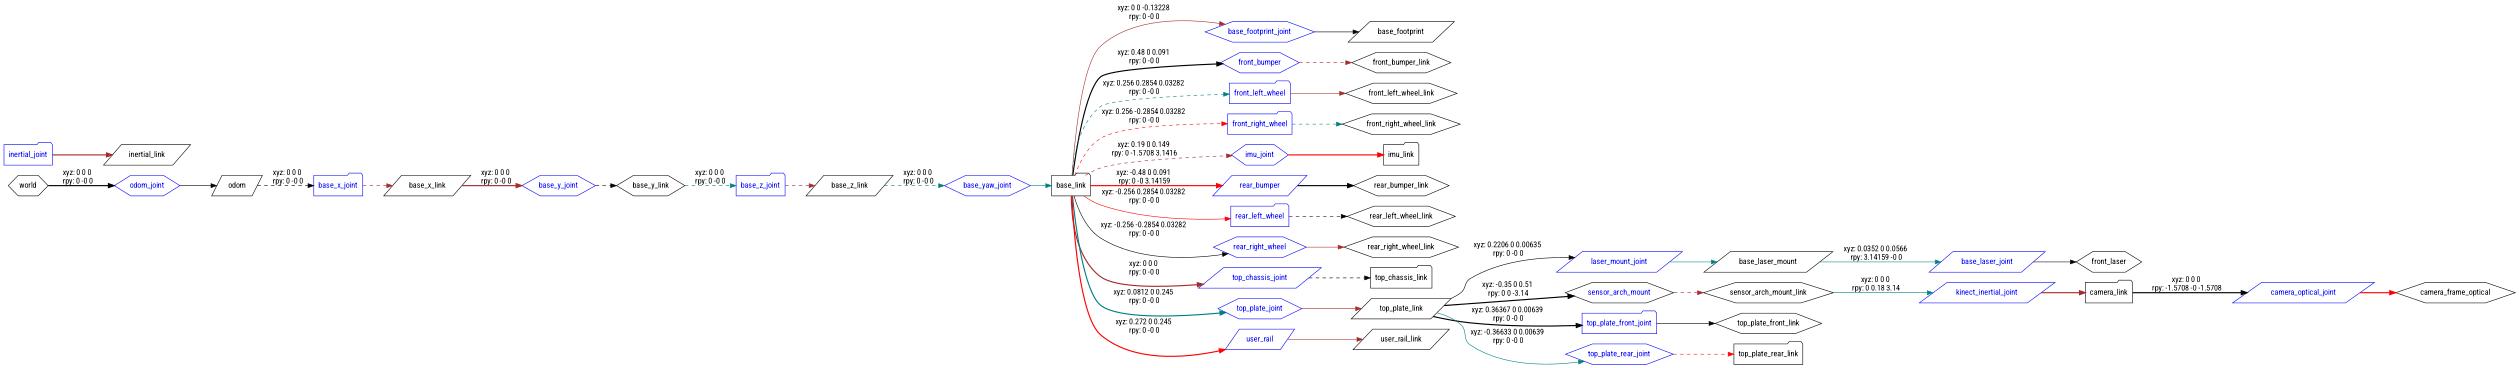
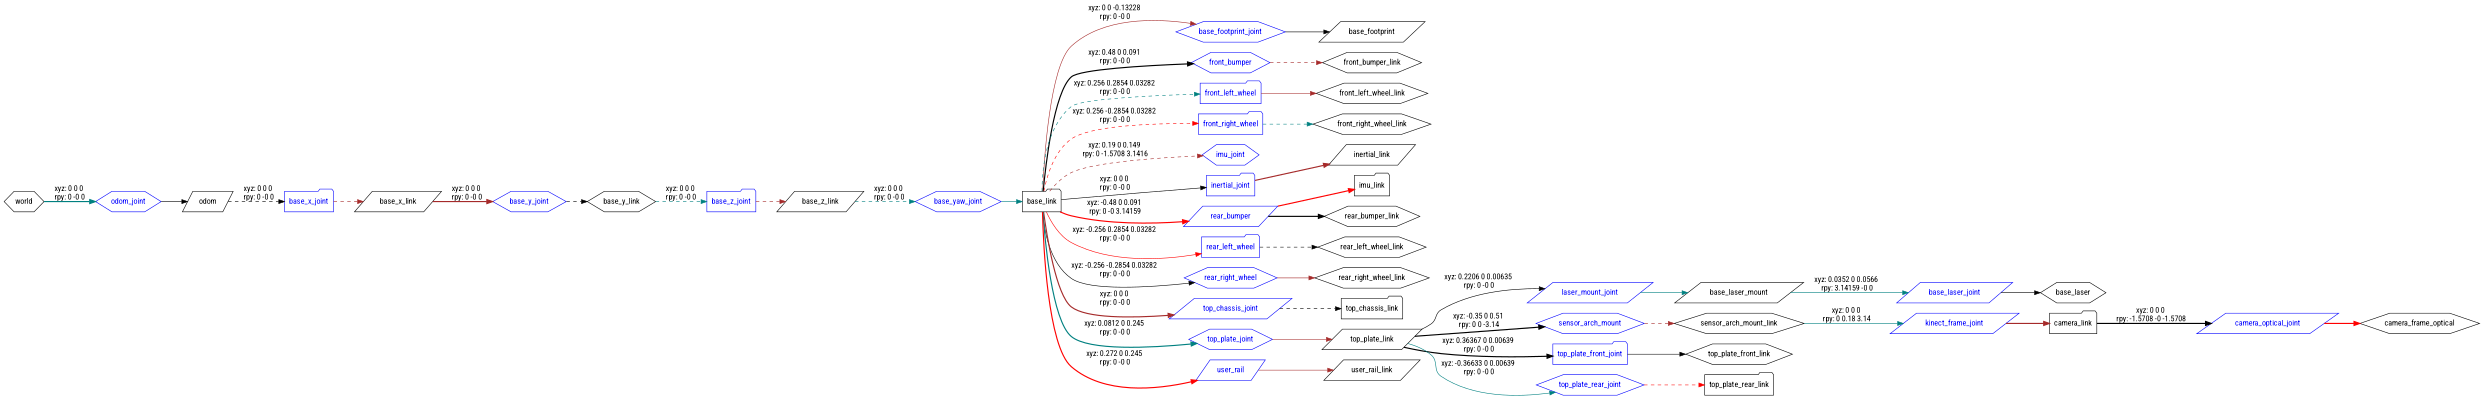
(1333, 155) -> (1313, 198)
(78, 186) -> (67, 202)
none -> (1131, 194)
(2109, 262) -> (2073, 293)
(1619, 293) -> (1590, 323)
(1987, 293) -> (1955, 323)
